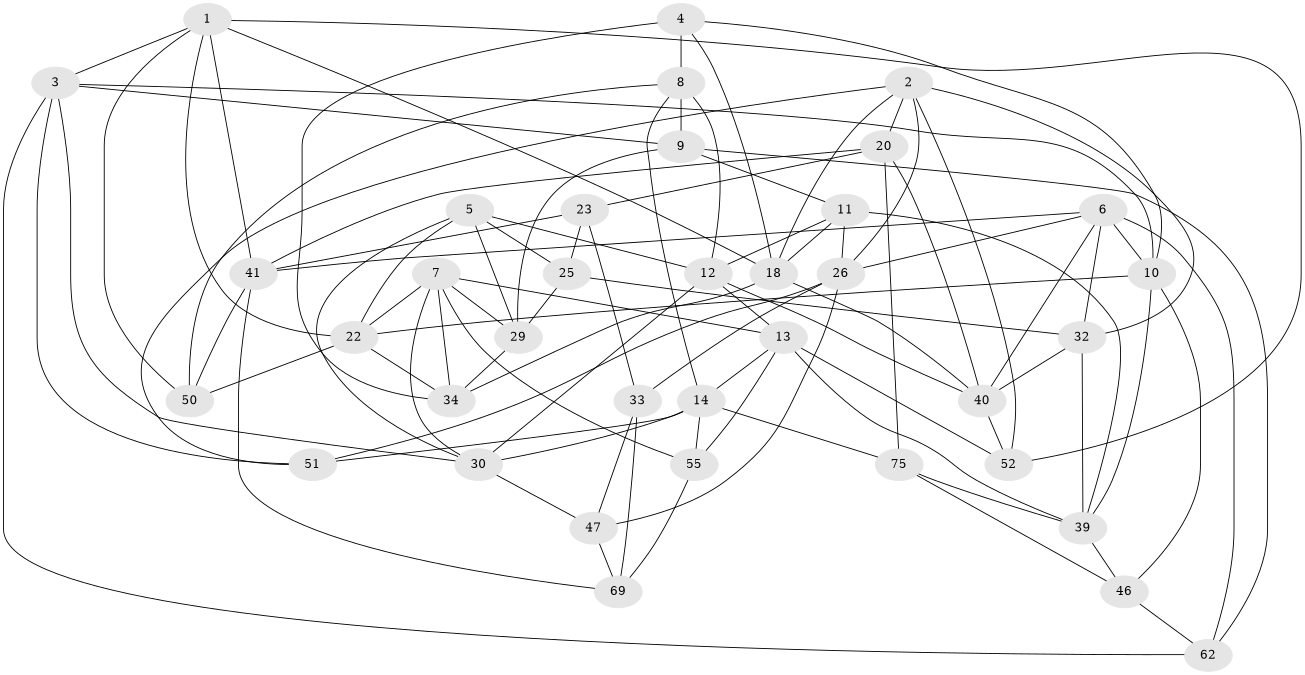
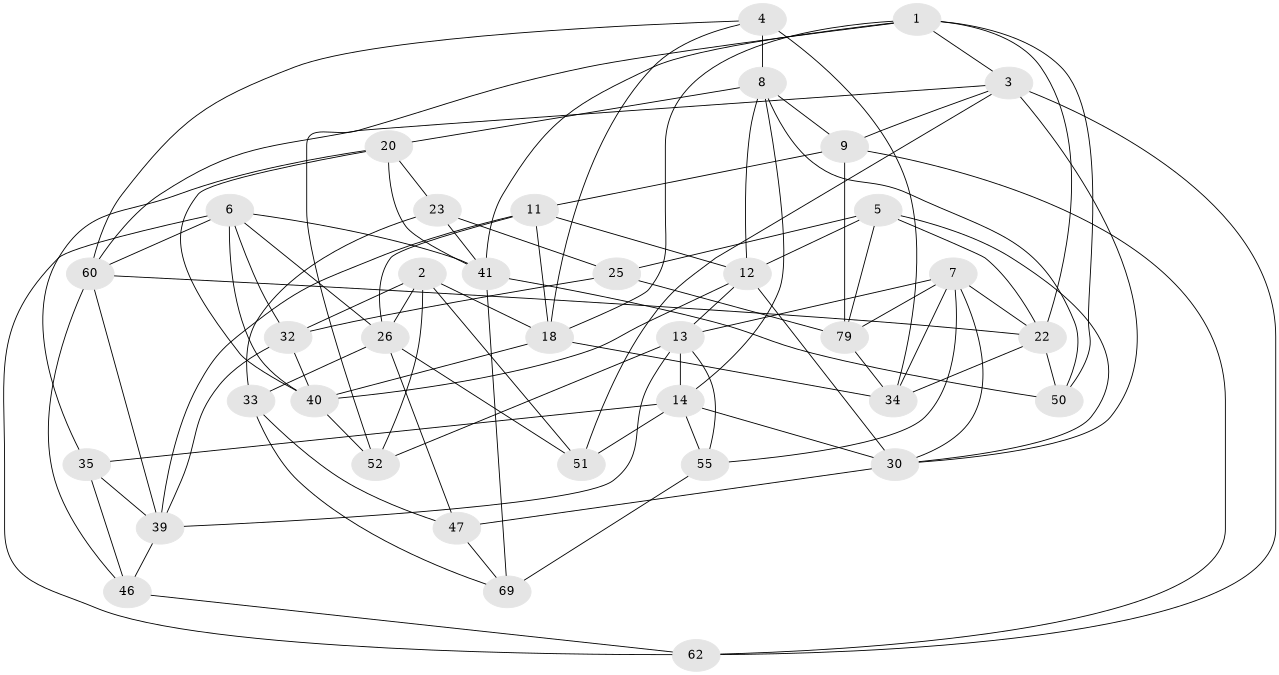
(897, 115) -> (518, 124)
(1152, 274) -> (90, 274)
(519, 337) -> (845, 337)
(899, 465) -> (87, 465)
